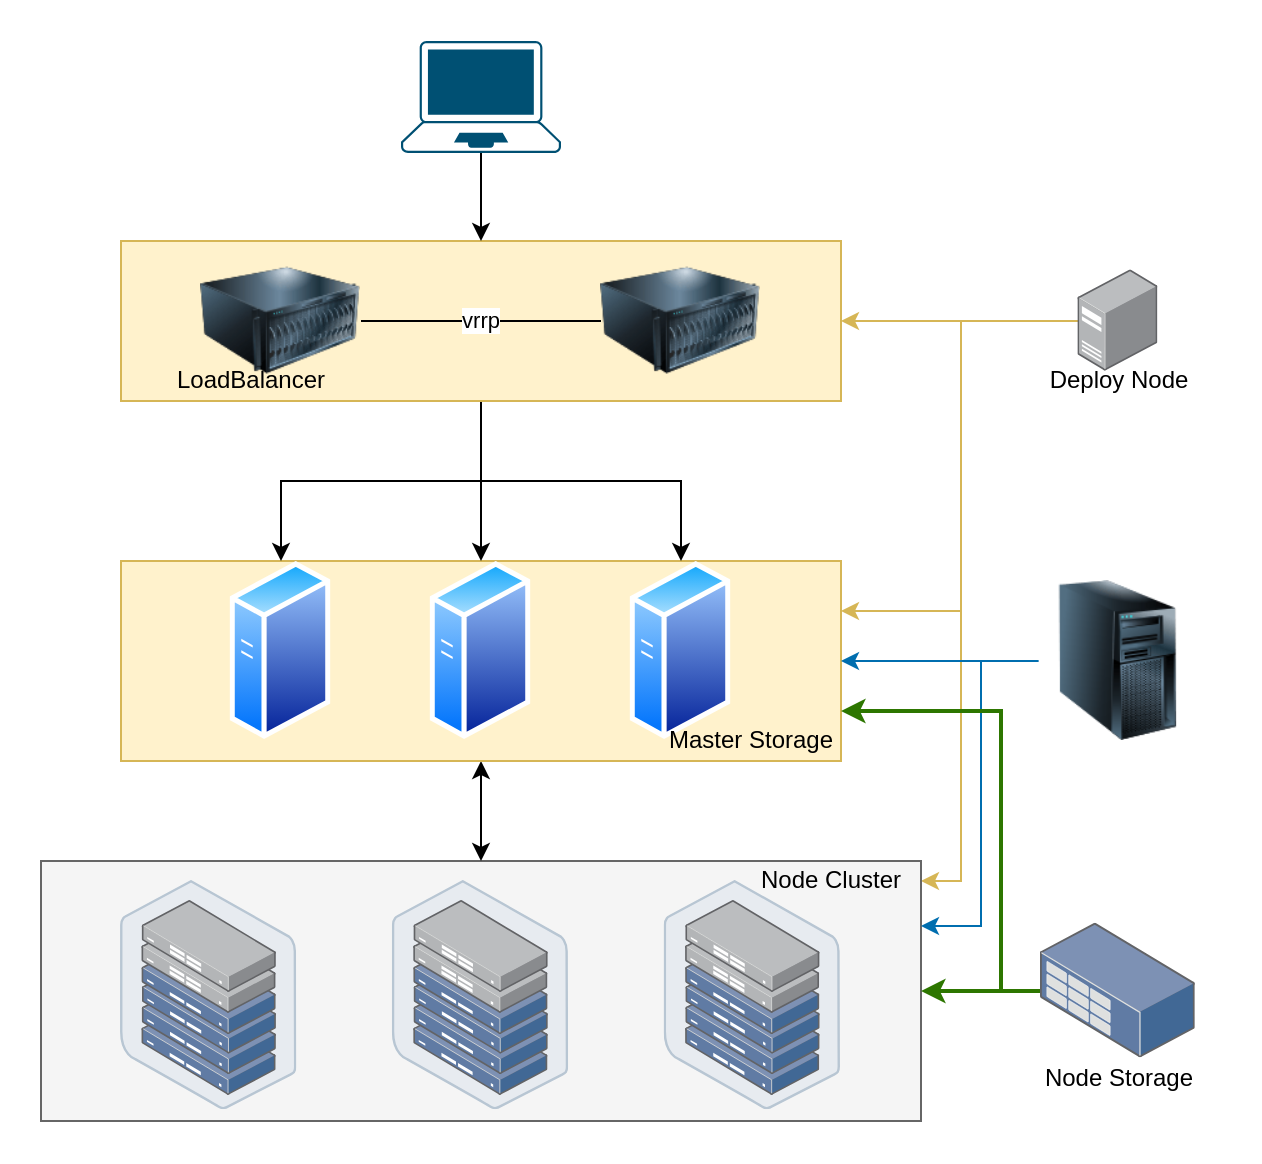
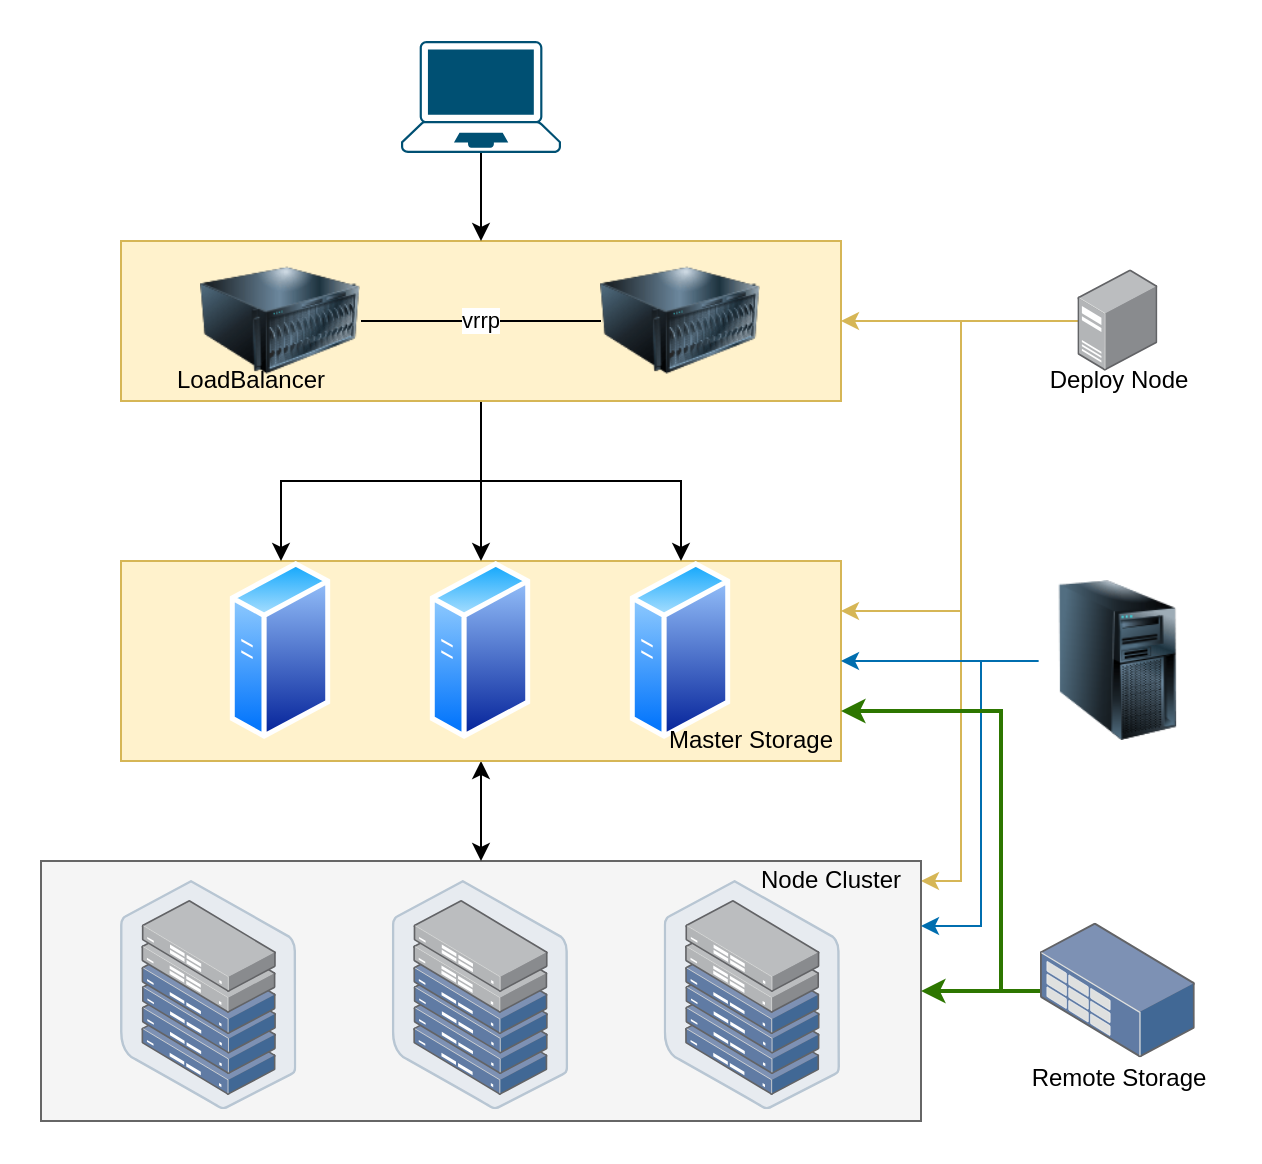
(1120, 1079) -> (1120, 1079)
